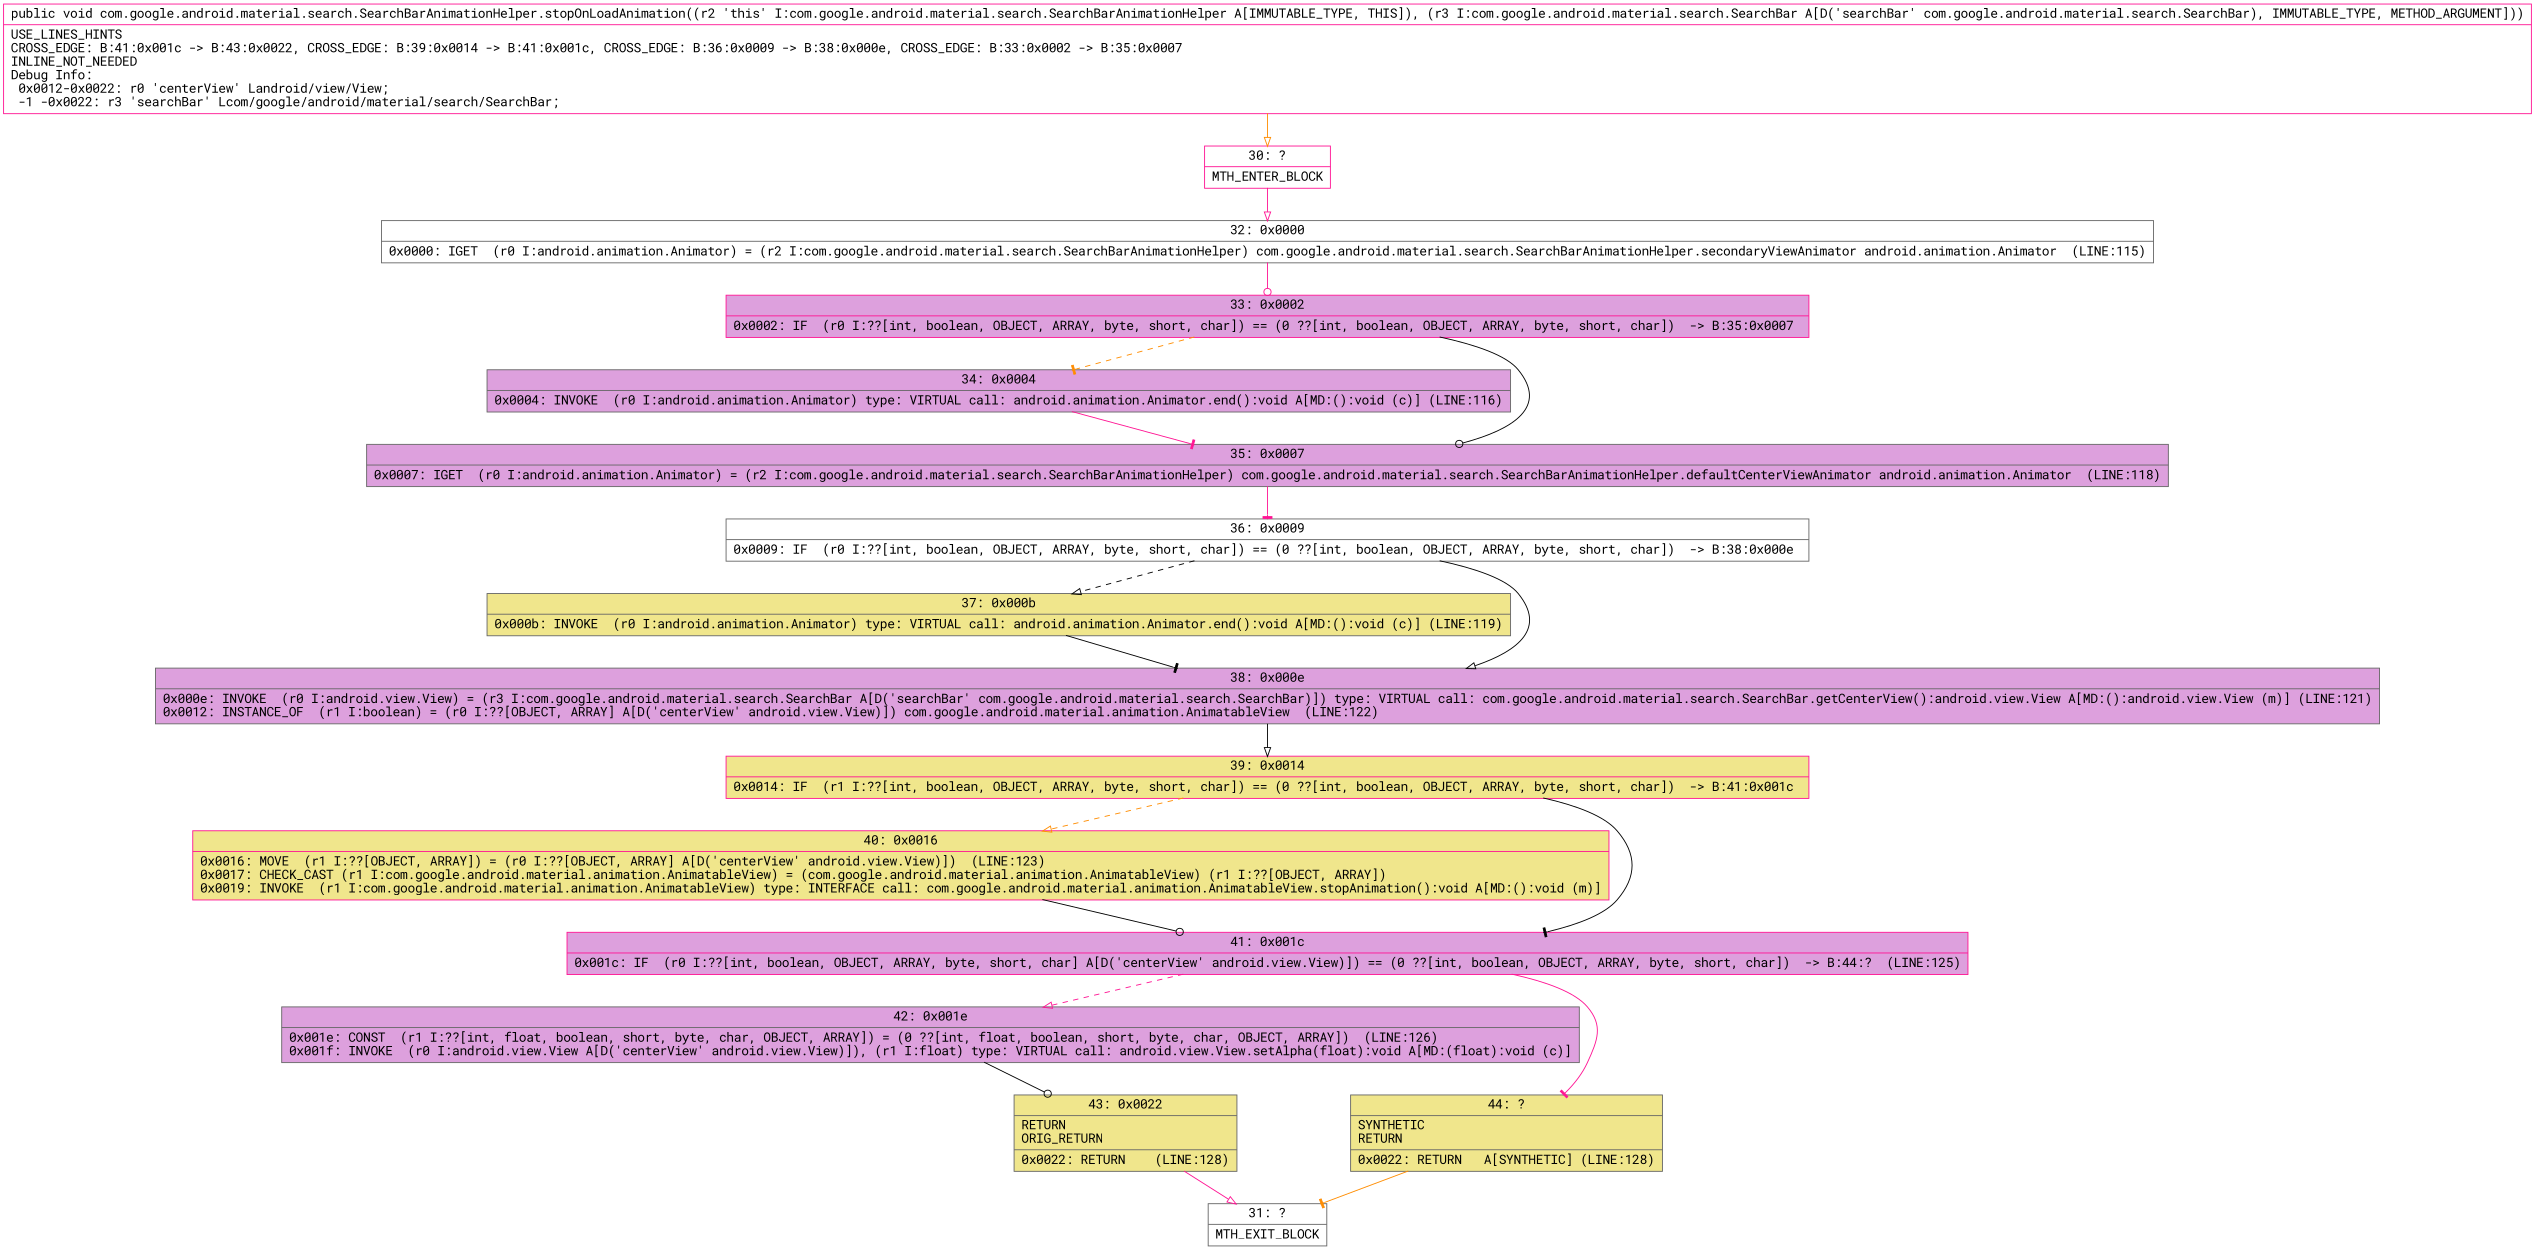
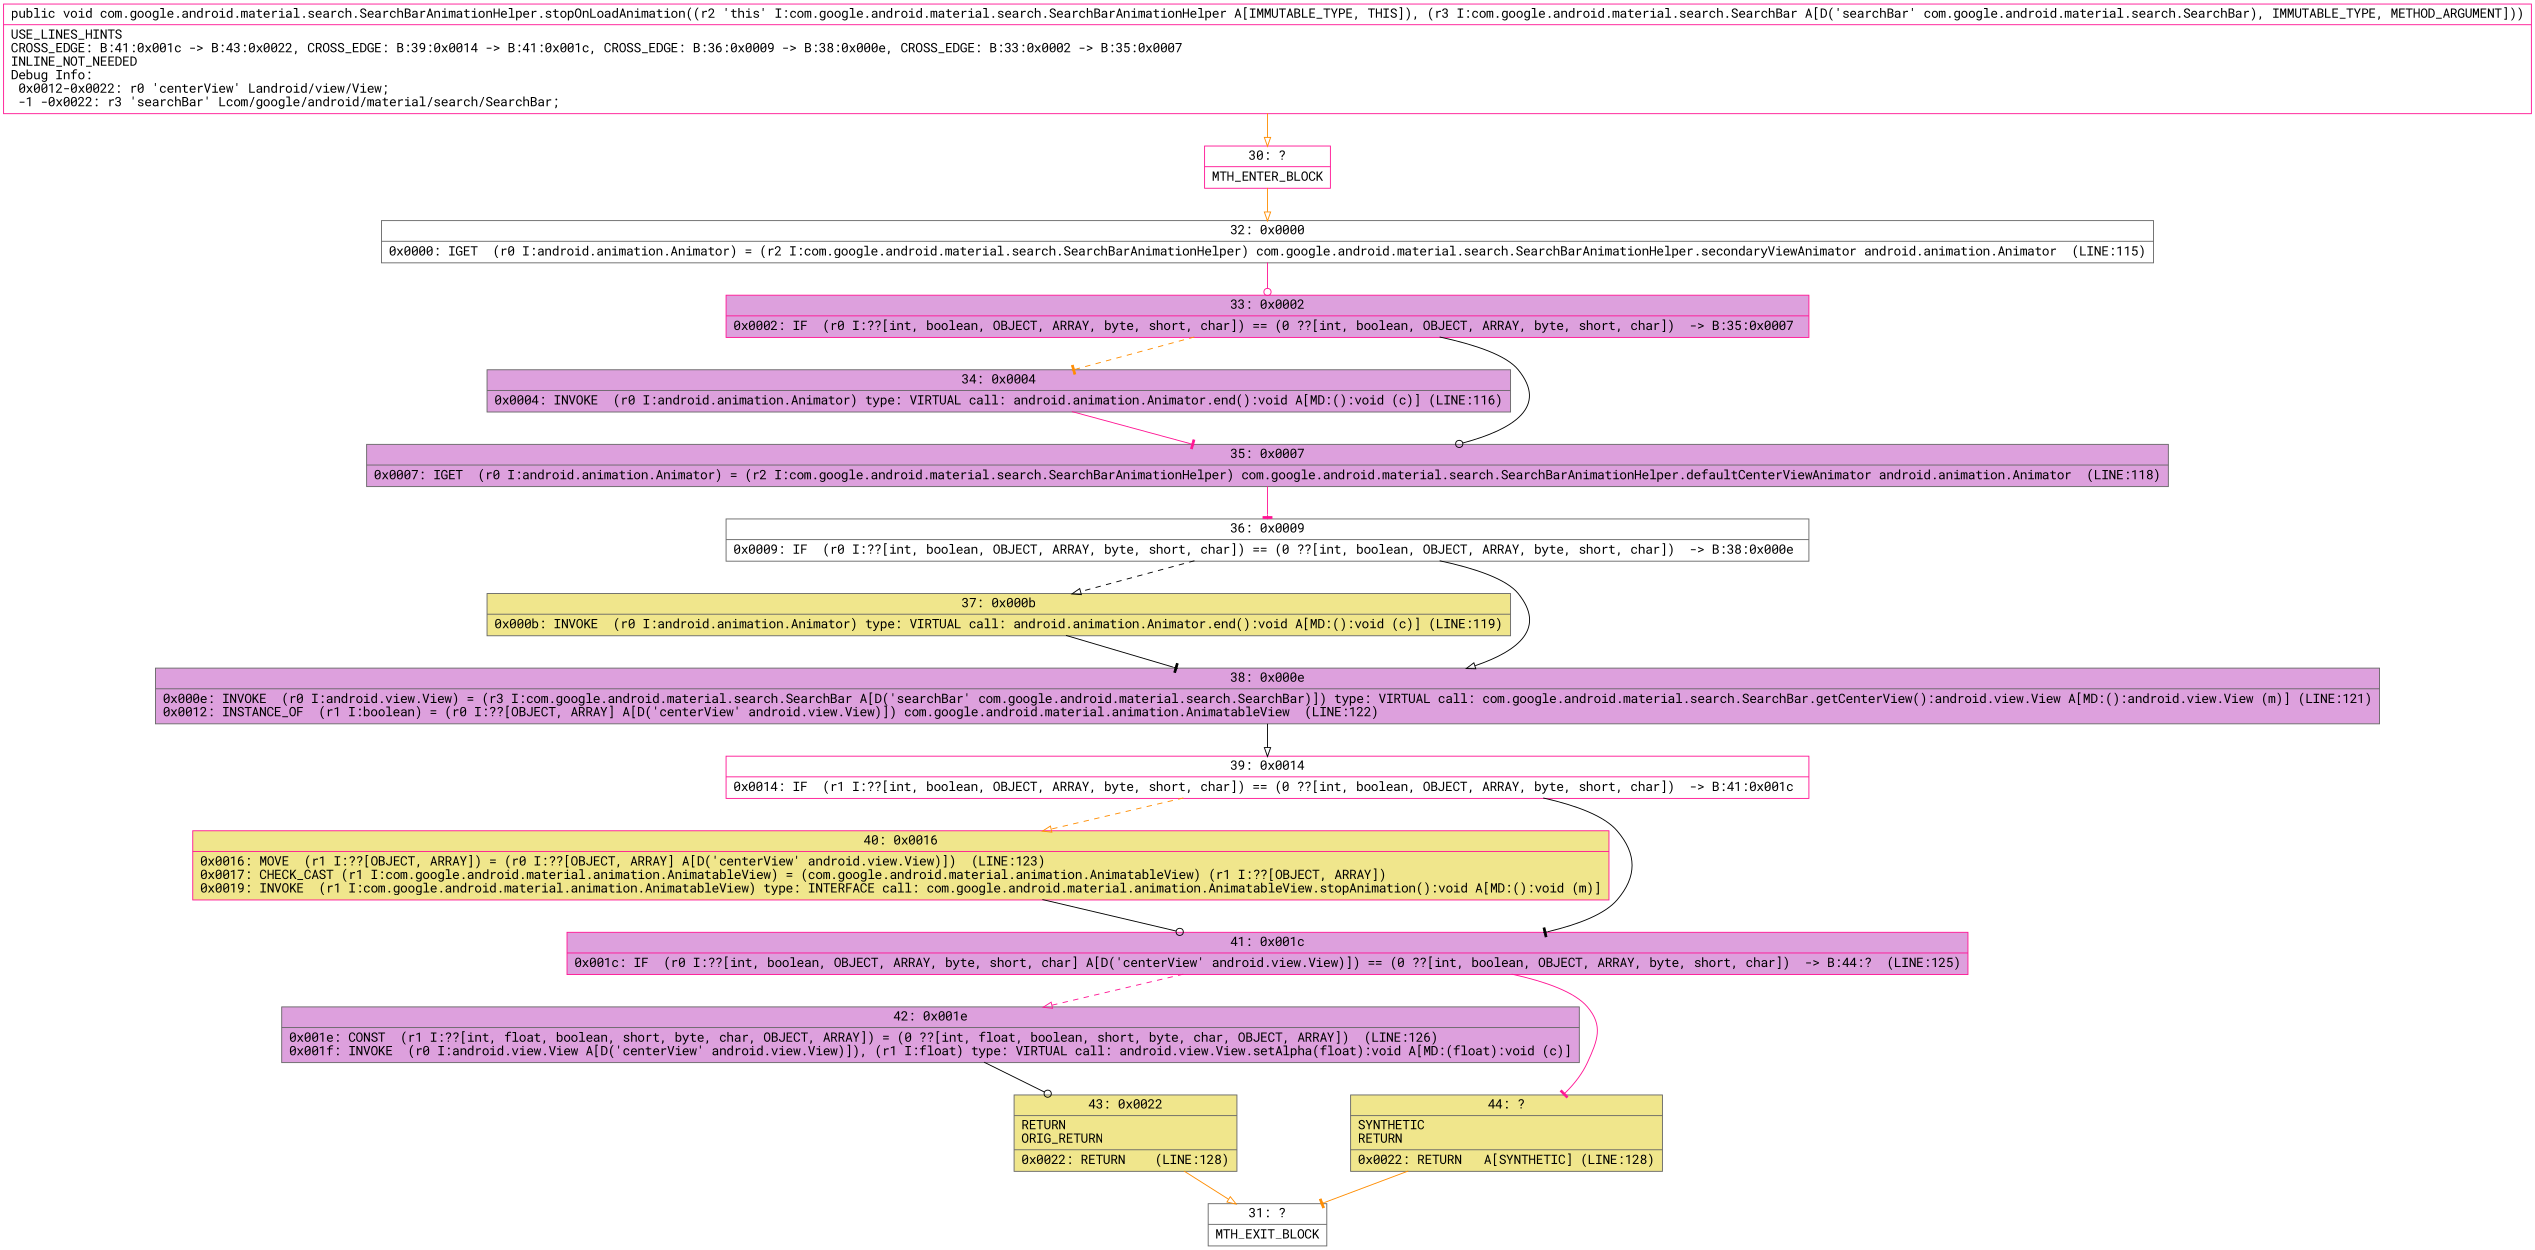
(1267, 200) -> (1267, 200)
(1267, 777) -> (1267, 777)
(1206, 1185) -> (1206, 1185)
